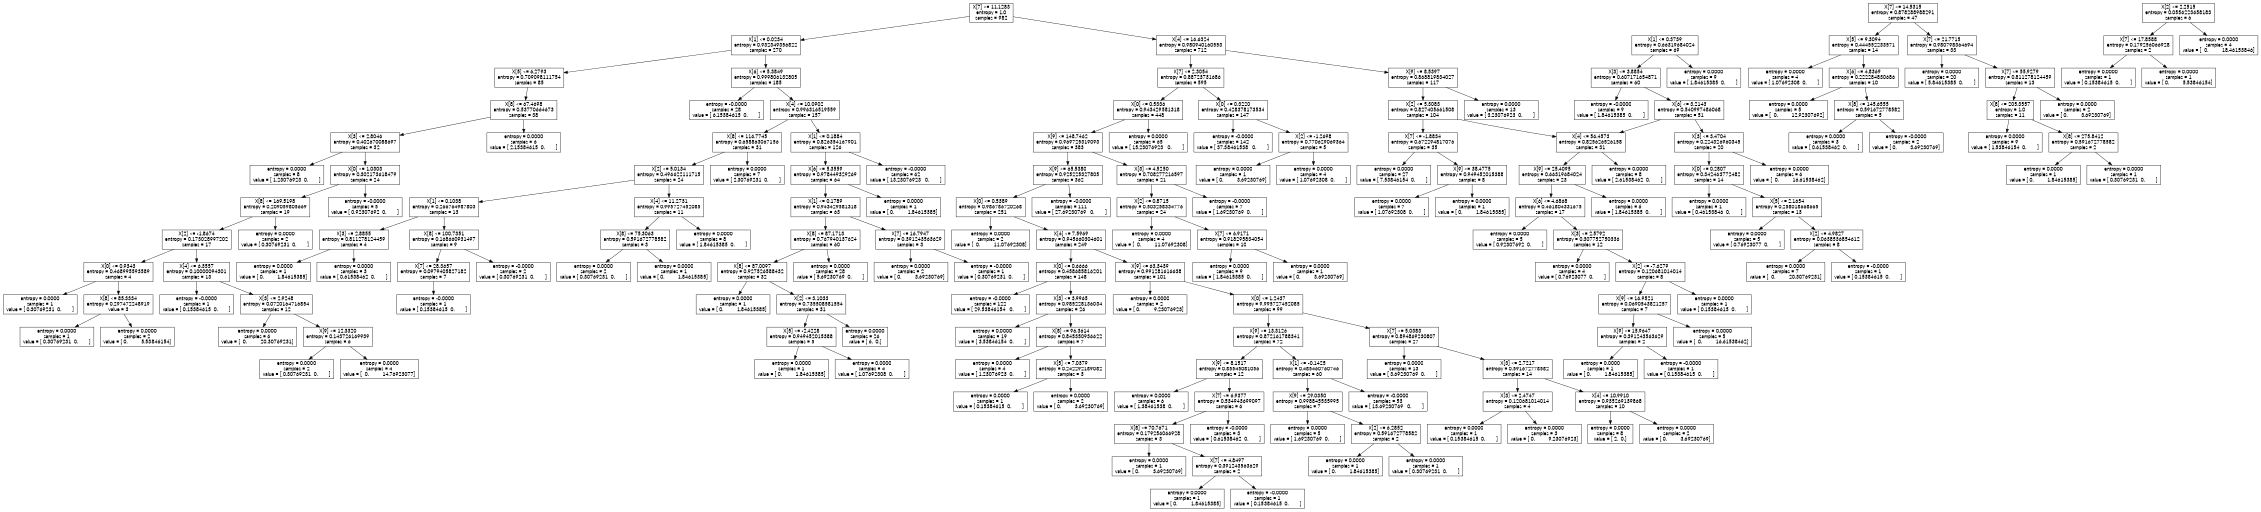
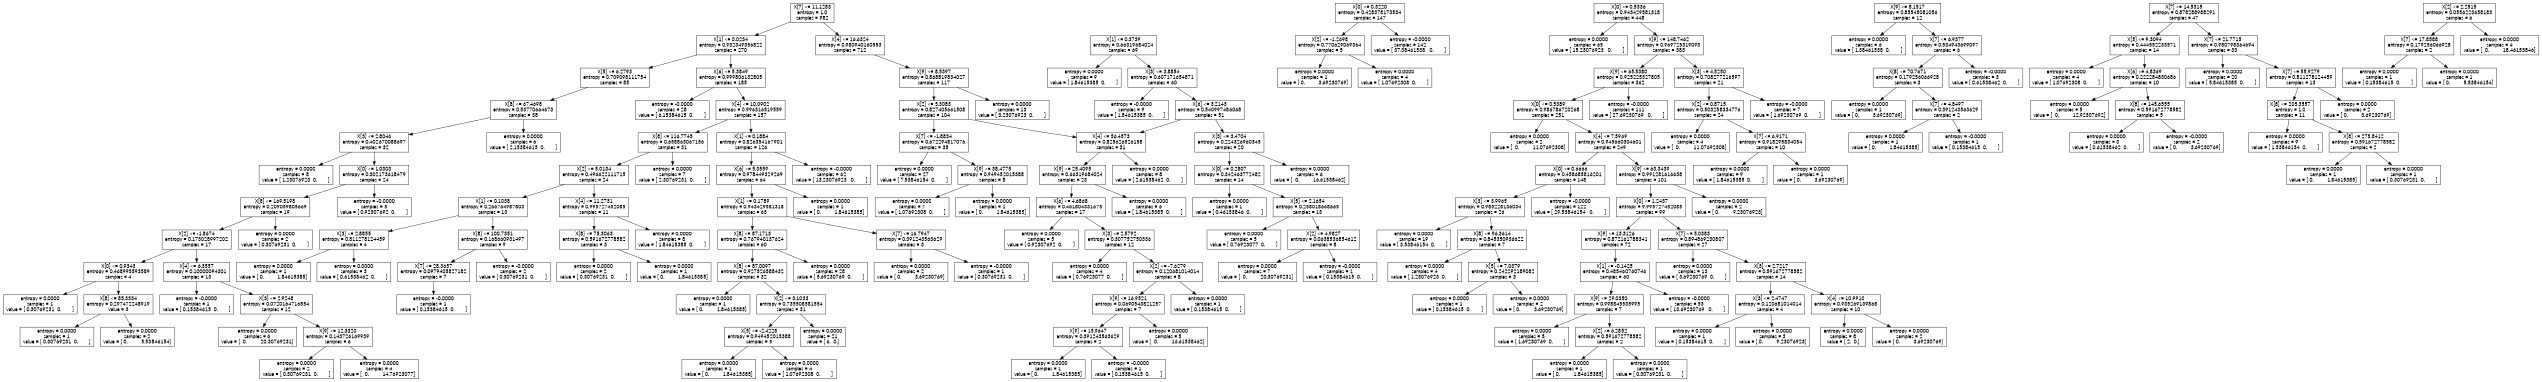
(1191, 78) -> none
(865, 337) -> (823, 337)
(1250, 352) -> none
